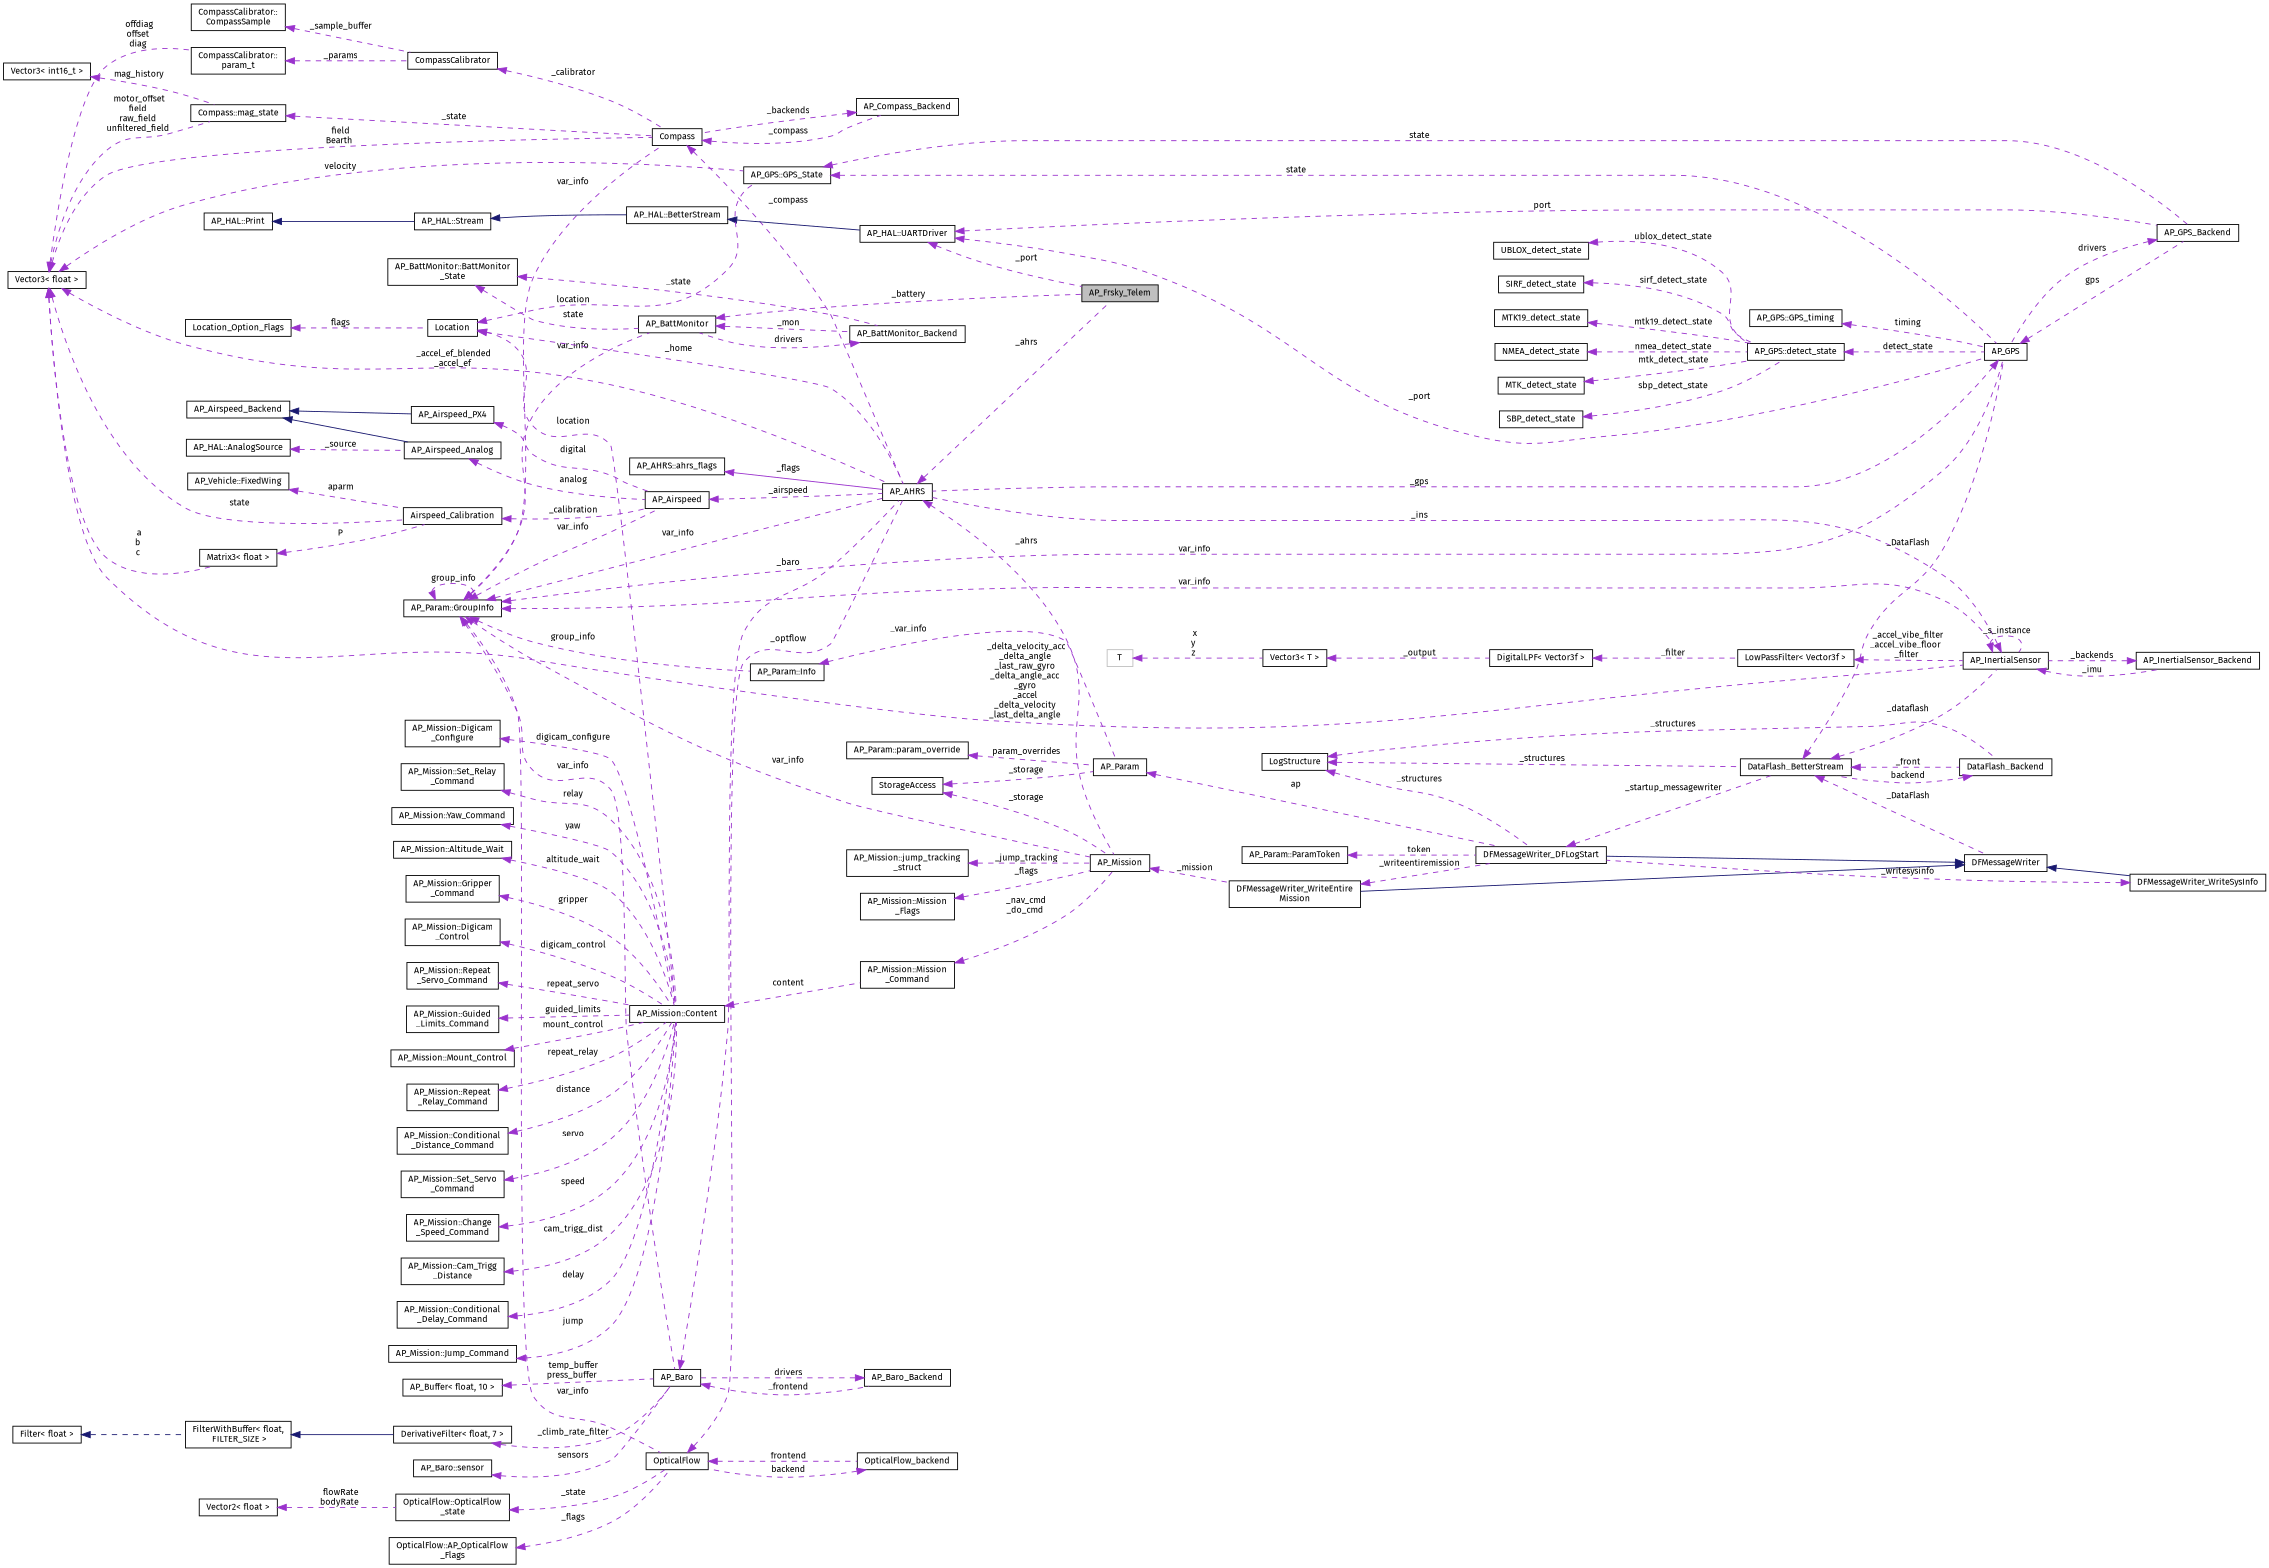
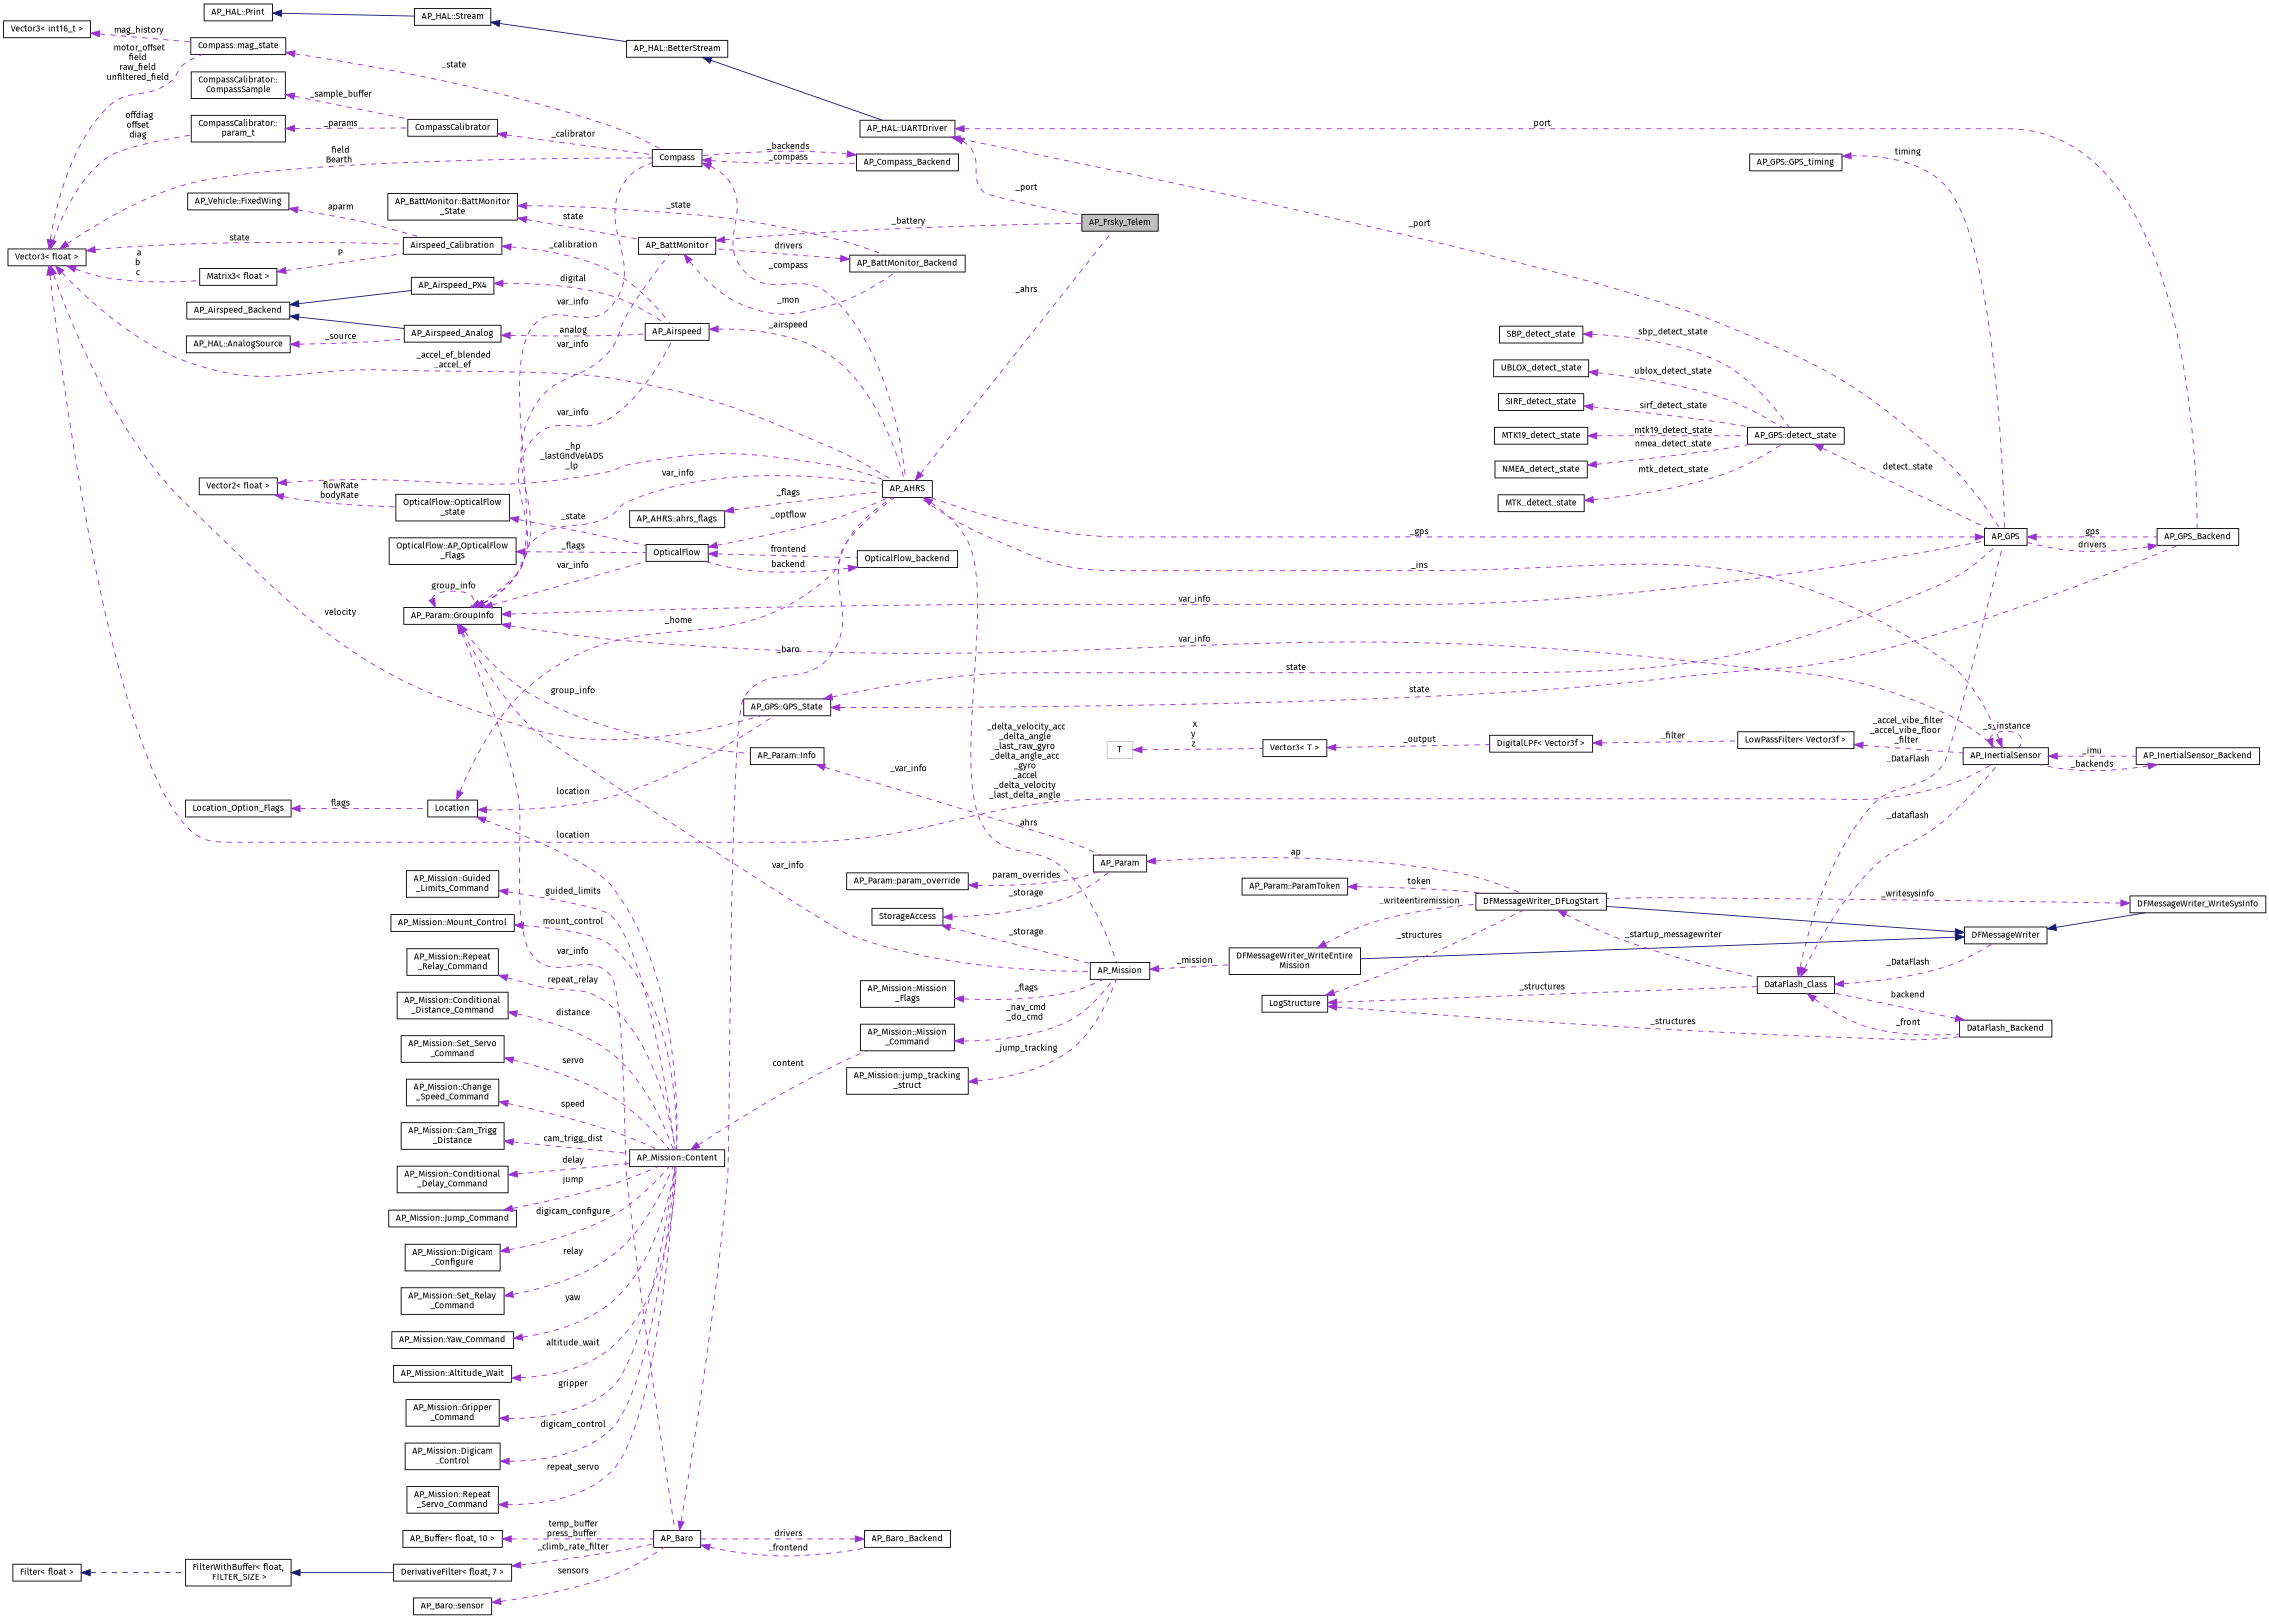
none -> (588, 475)
(808, 481) -> (808, 500)
(1796, 767) -> (1796, 985)
